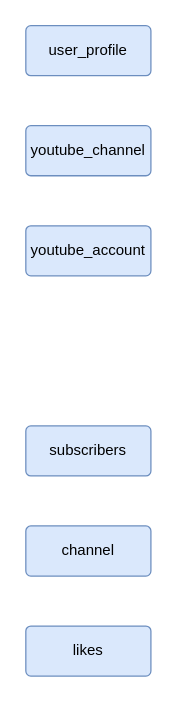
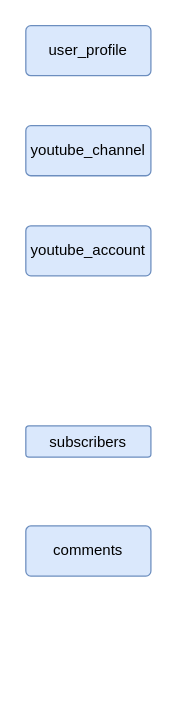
(88, 451) -> (88, 441)
(88, 551) -> (88, 551)
(88, 651) -> none
